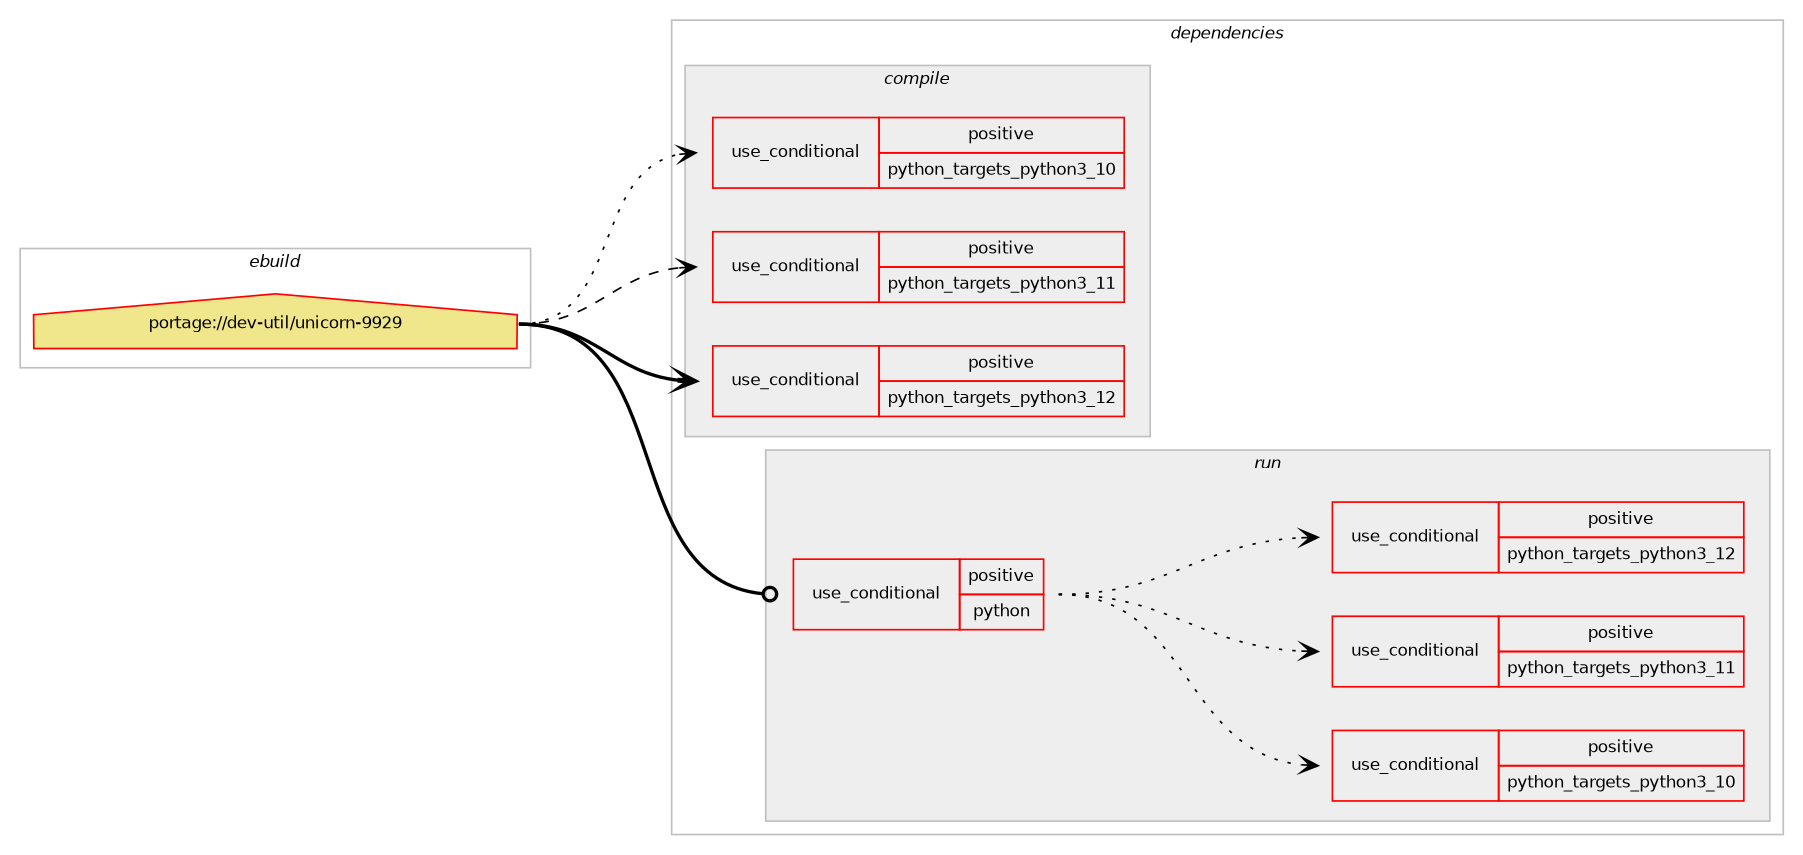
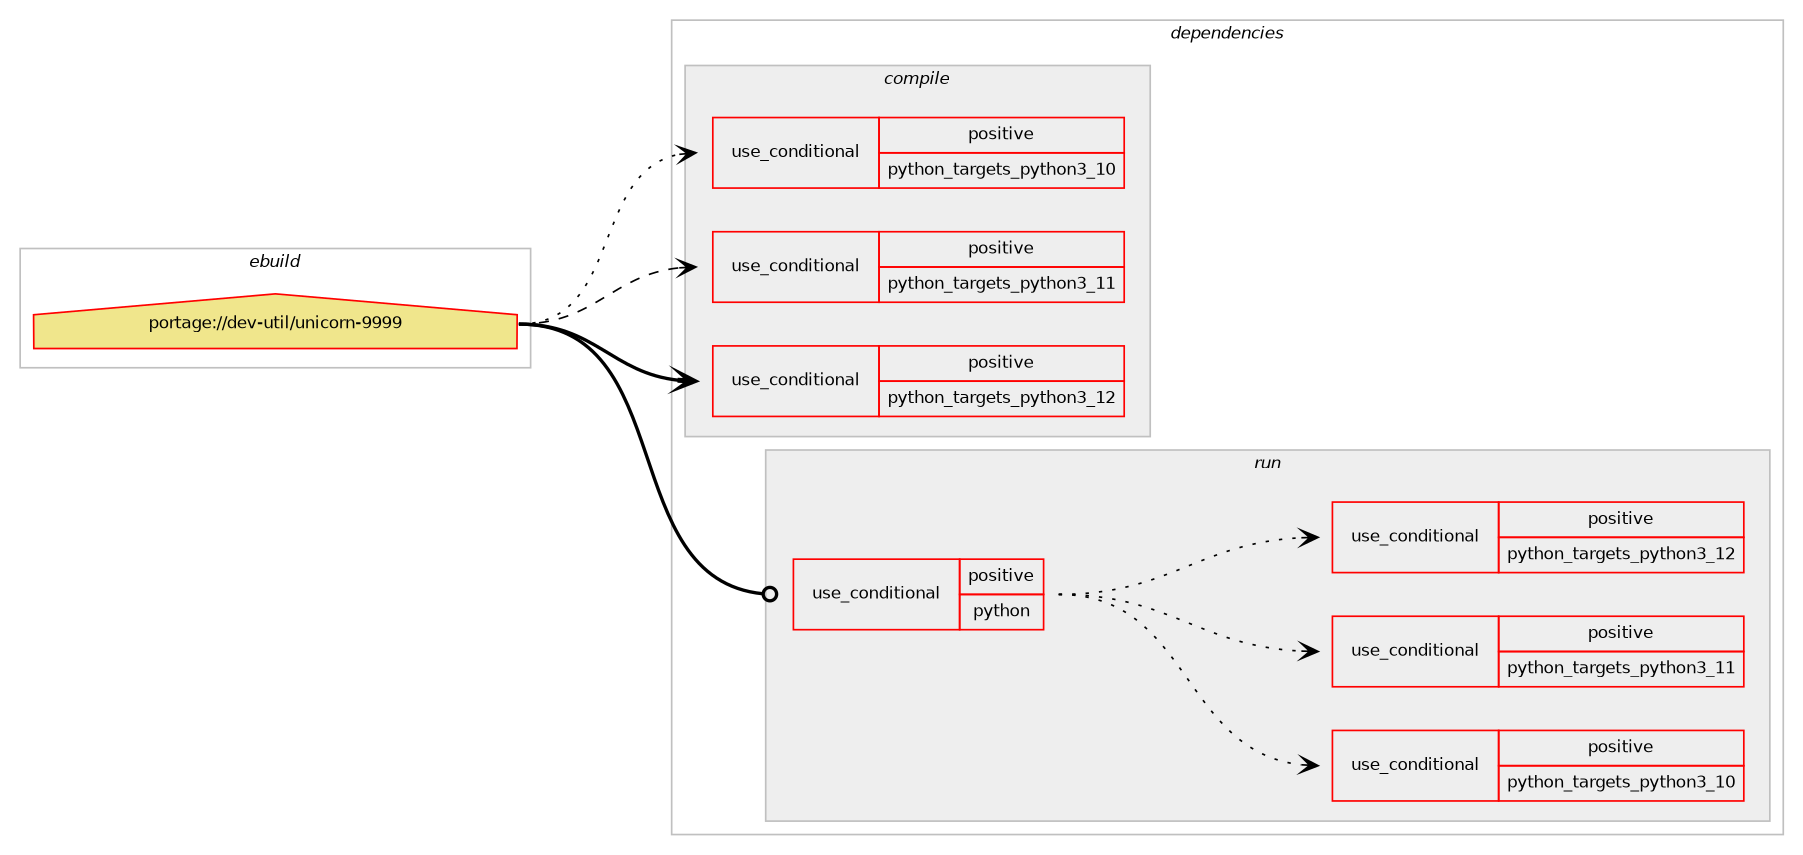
(275, 324) -> (275, 324)
